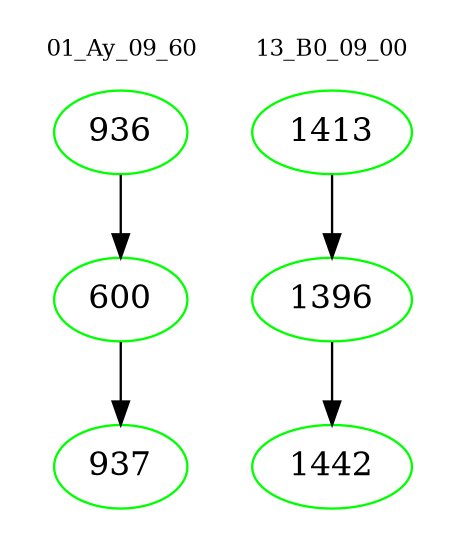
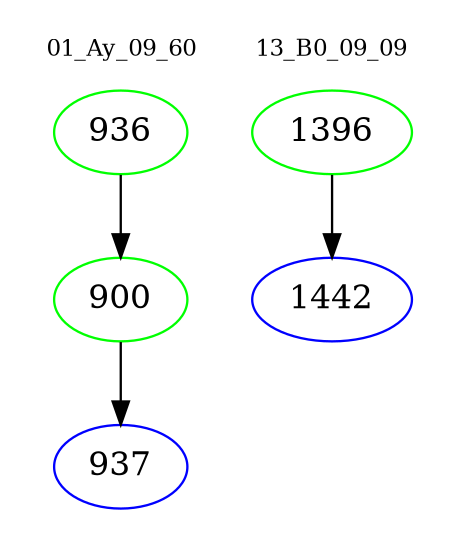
(332, 50) -> (332, 50)
(332, 132) -> none
(121, 300) -> (121, 300)
(121, 467) -> (121, 467)
(332, 467) -> (332, 300)
